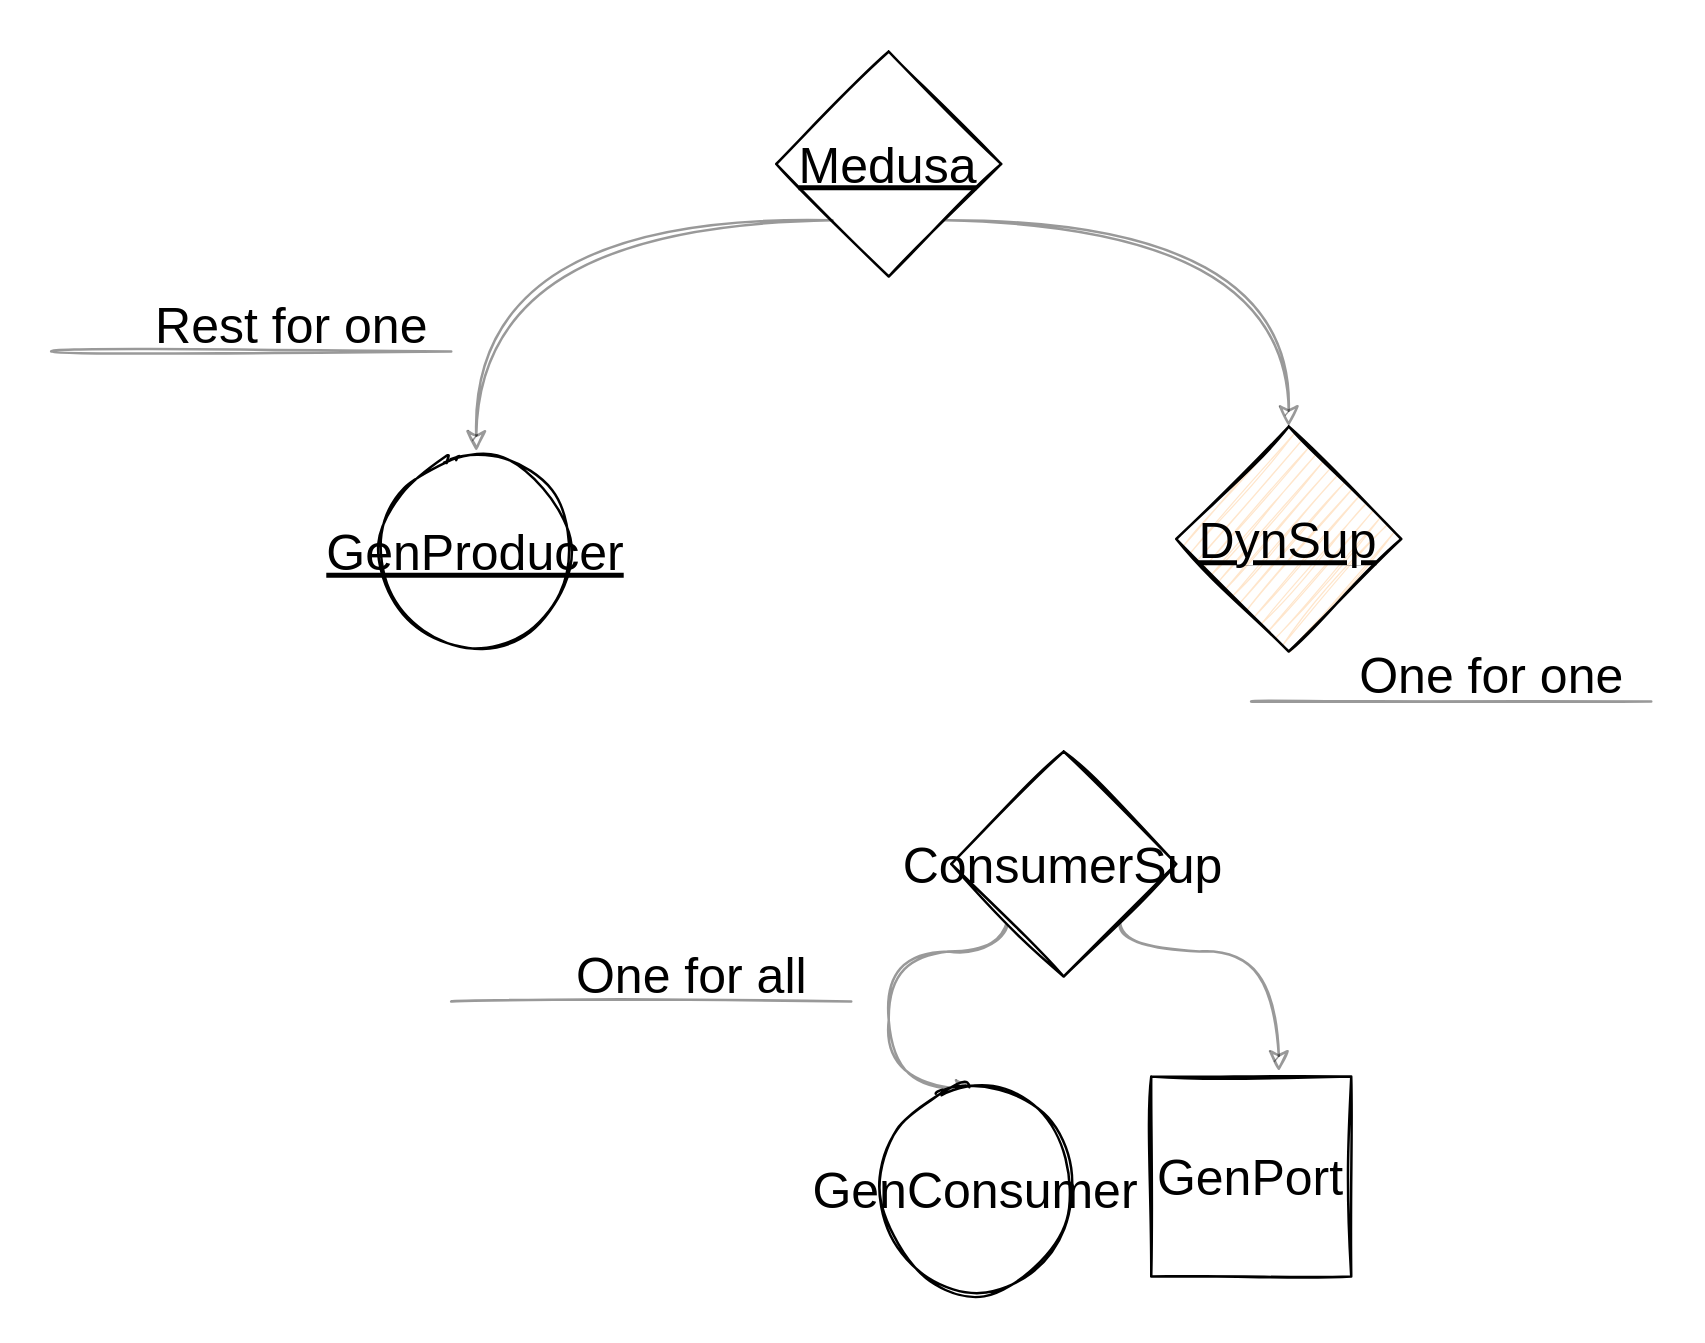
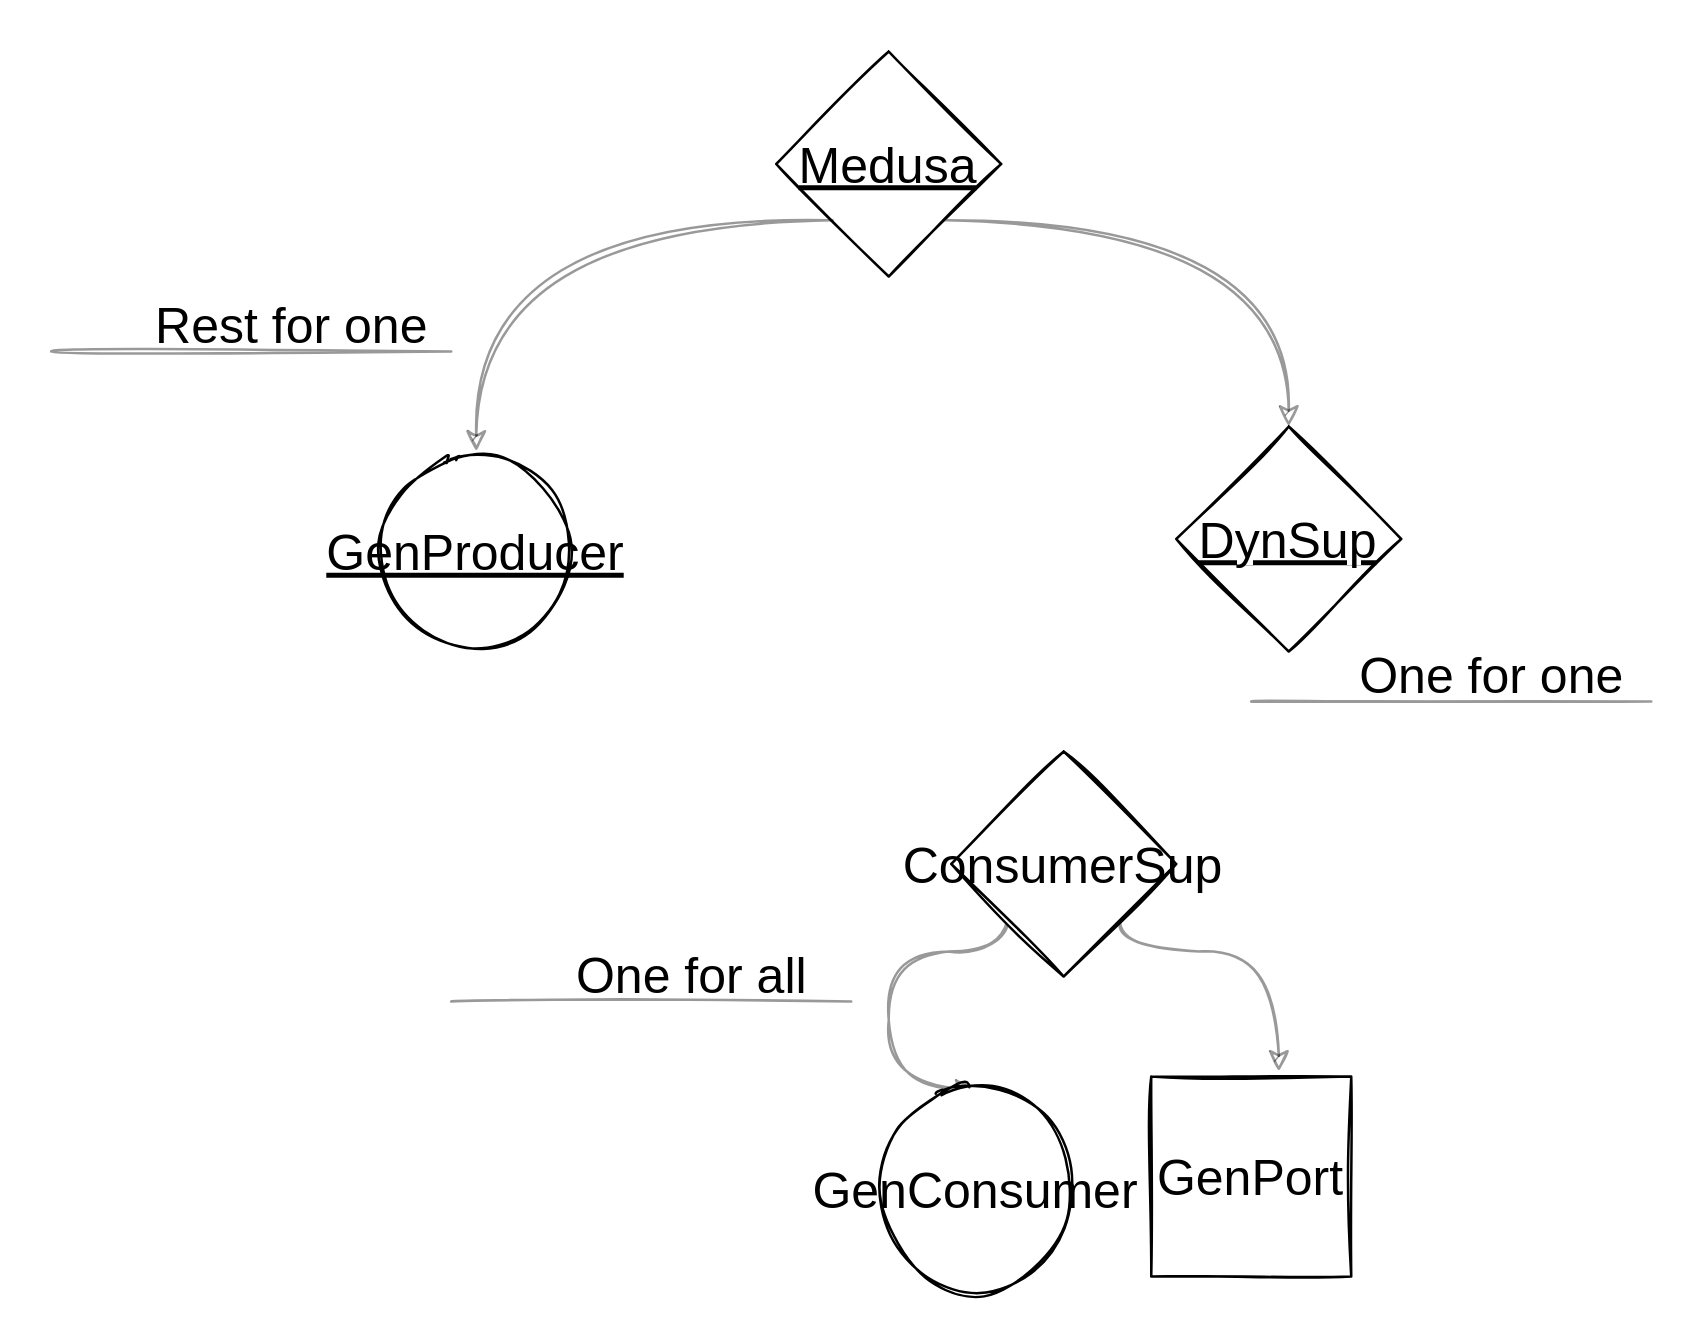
(1289, 539) -> (1289, 539)
